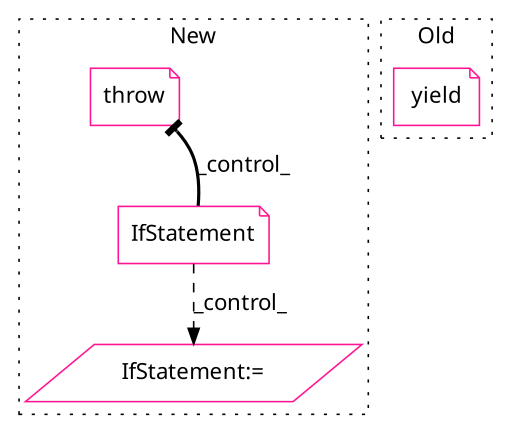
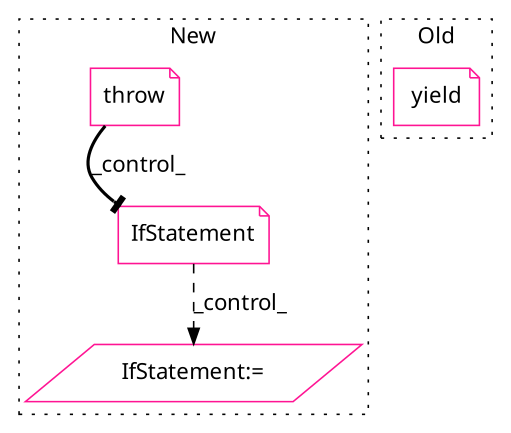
(196, 166) -> (88, 166)
